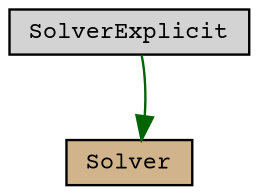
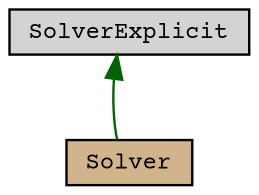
(145, 85) -> (114, 110)
